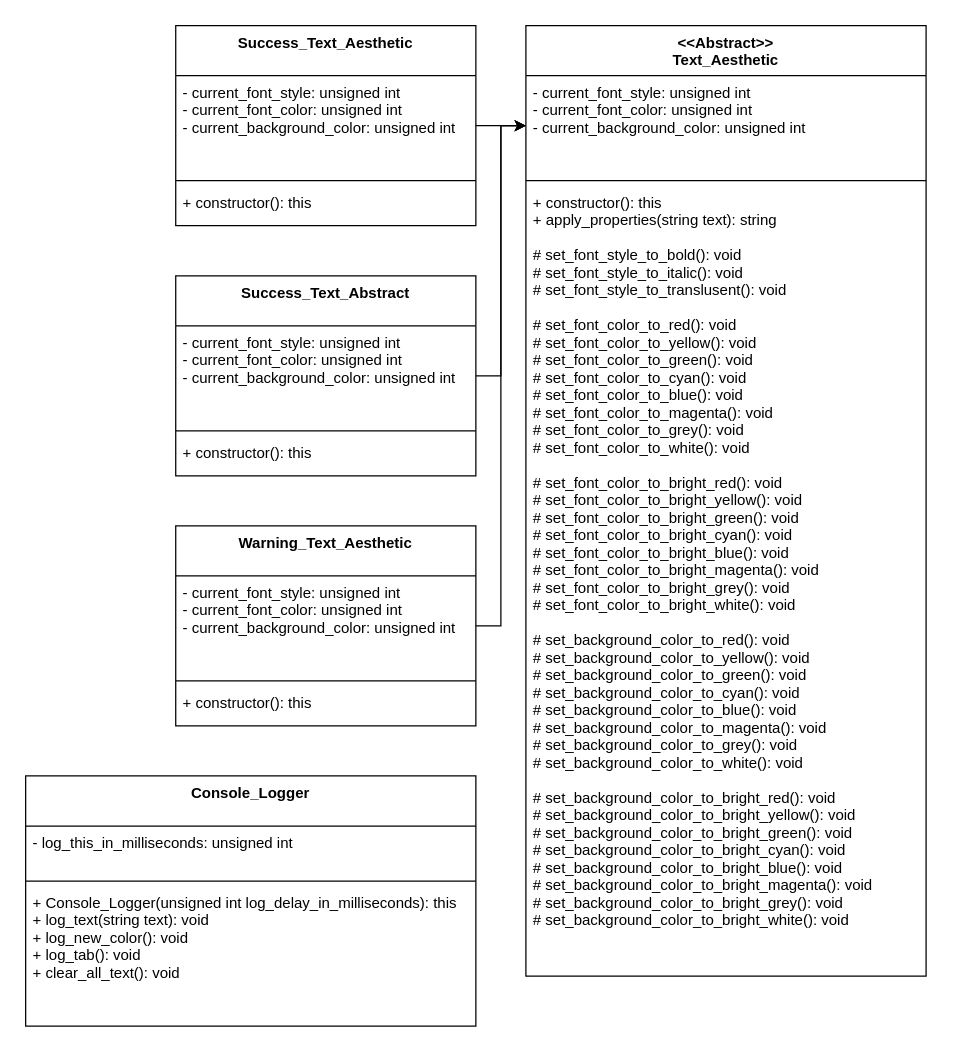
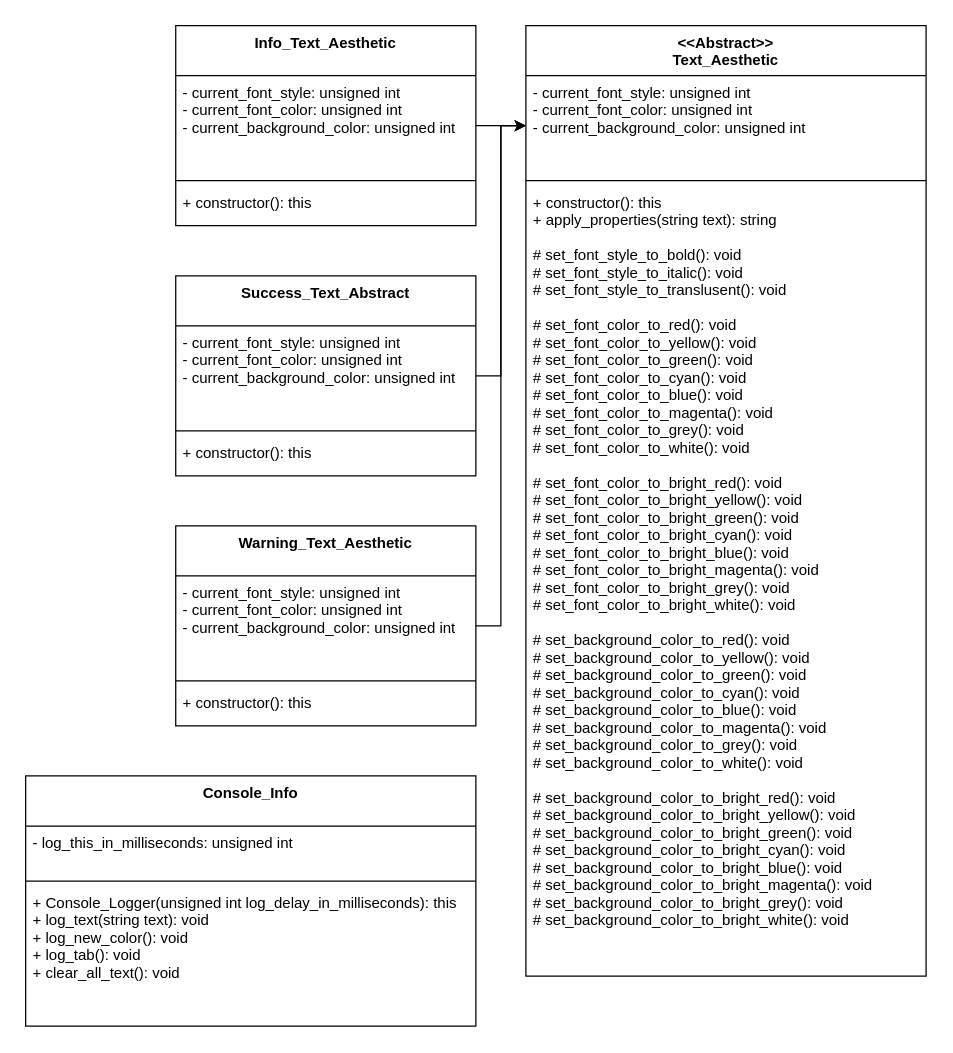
(325, 43) -> (325, 43)
(250, 793) -> (250, 793)
